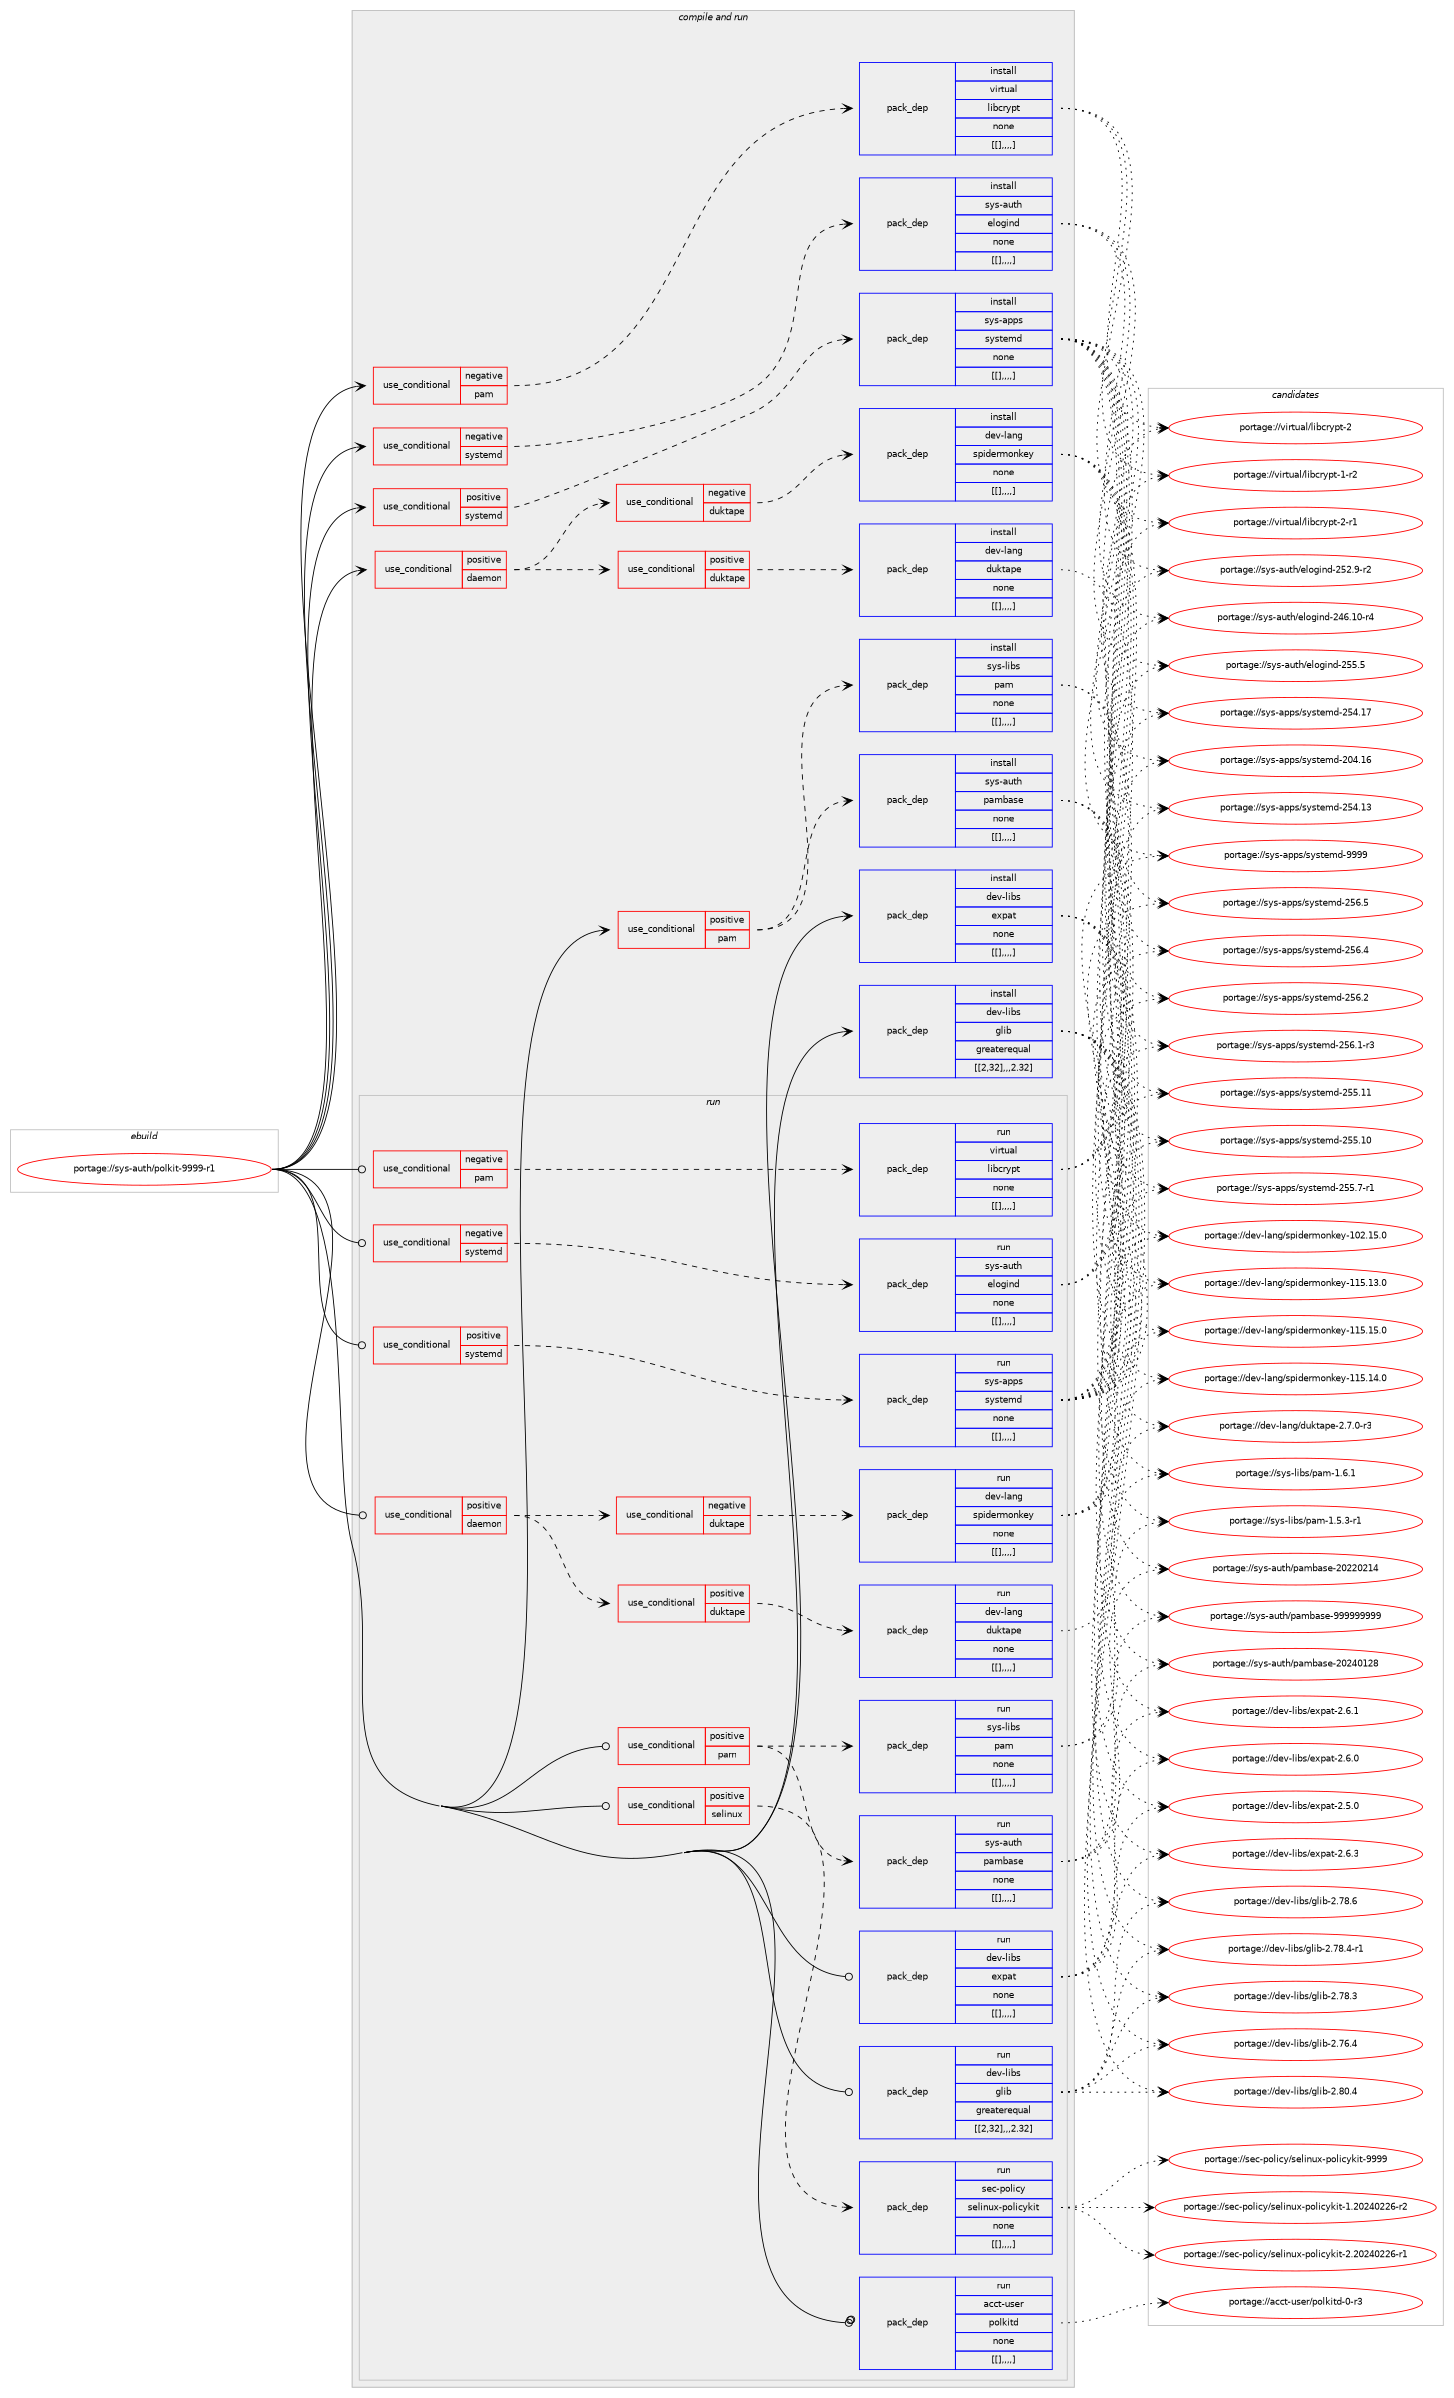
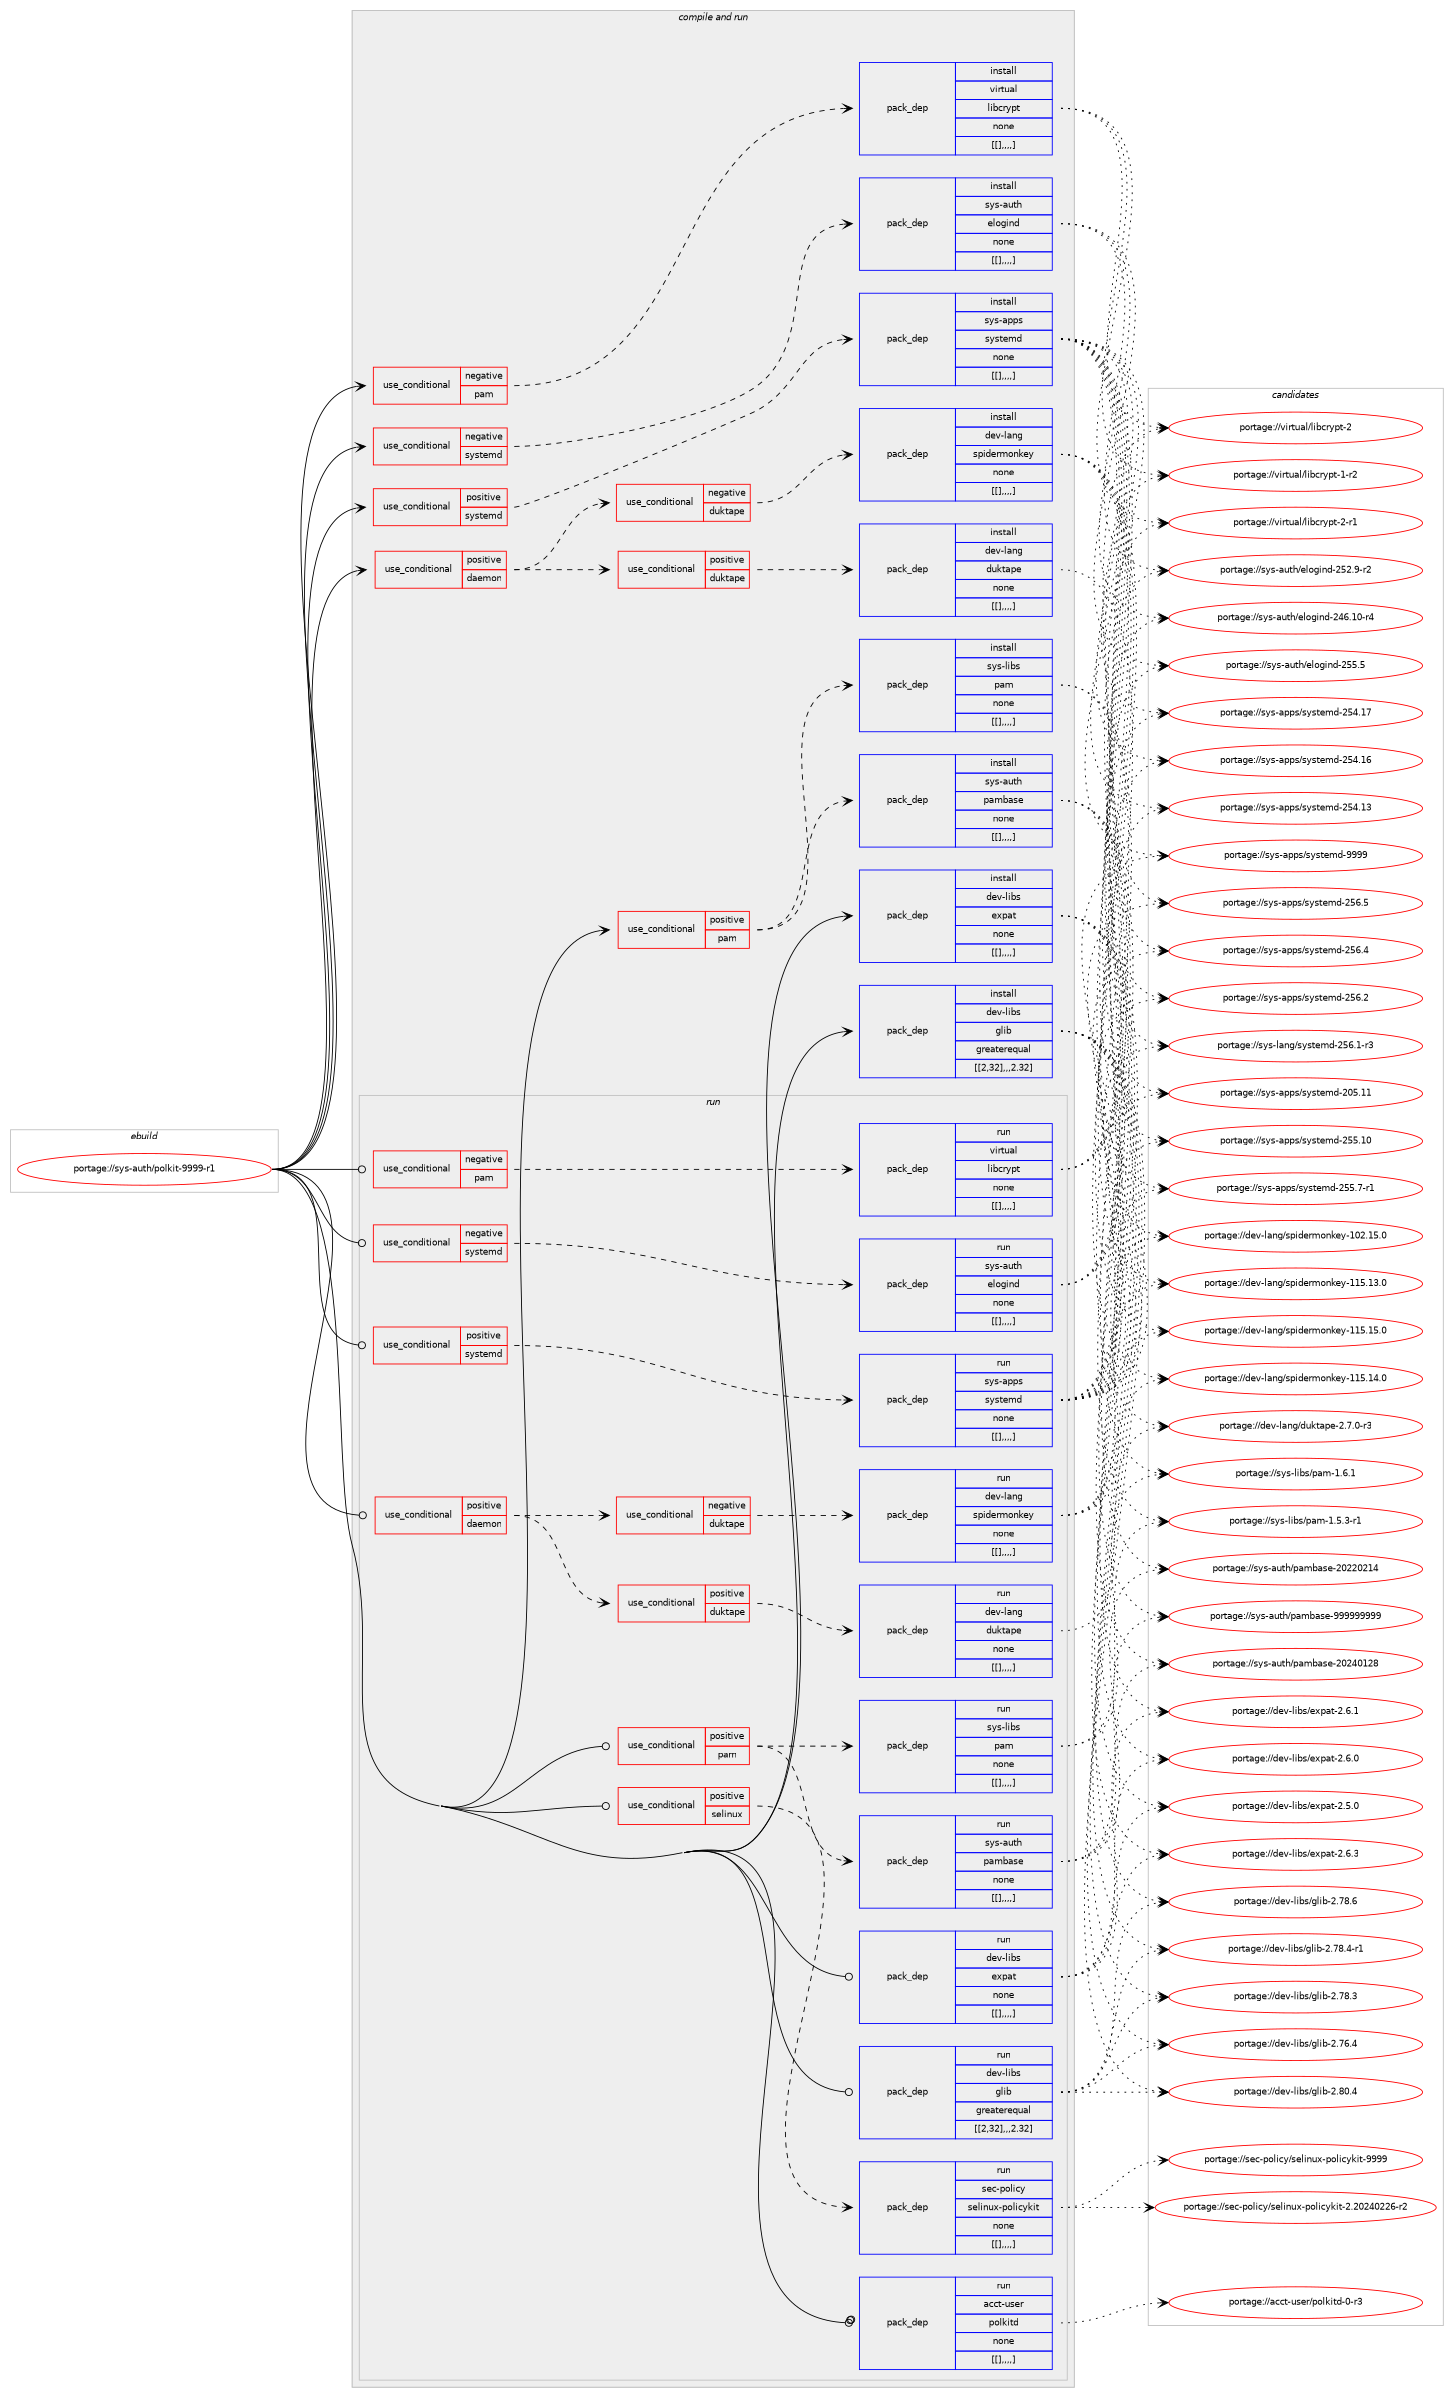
(1296, 761) -> (1296, 761)
(1296, 1046) -> (1296, 1046)
(1296, 1094) -> (1296, 1094)
(1296, 2208) -> (1296, 2208)
(1296, 2255) -> none
